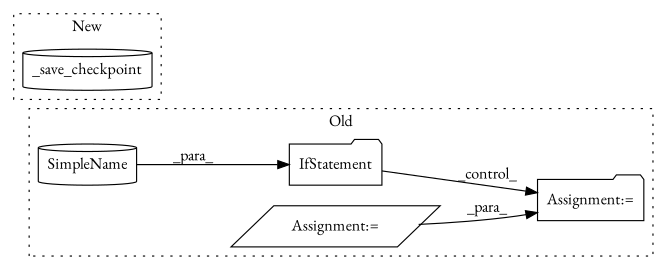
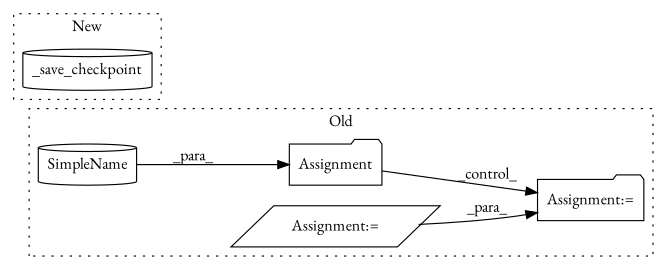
(336, 165) -> (336, 165)
